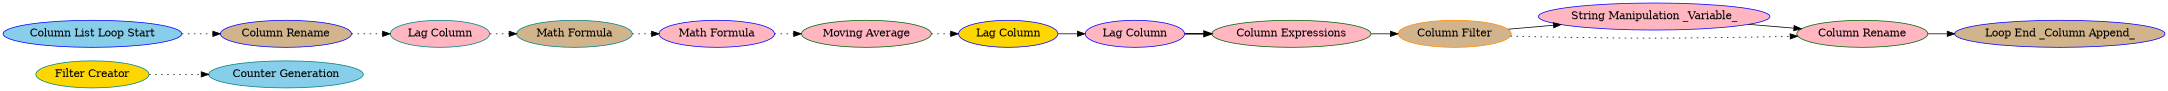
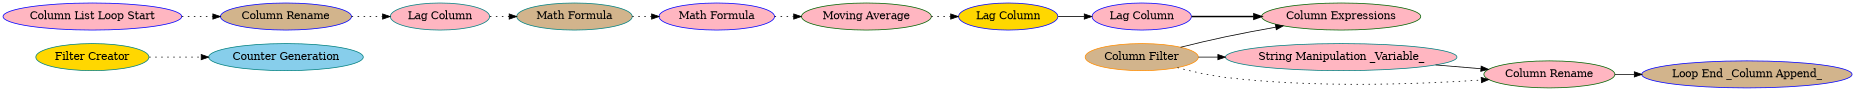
(1654, 17) -> (1341, 57)
(92, 34) -> (92, 17)
(1381, 34) -> (1228, 36)
